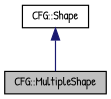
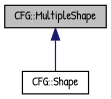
(55, 56) -> (55, 56)
